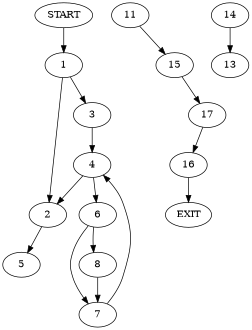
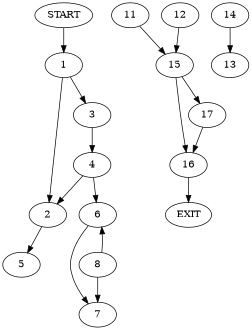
none -> (180, 15)
none -> (180, 112)
(93, 236) -> (102, 243)
(130, 242) -> none
